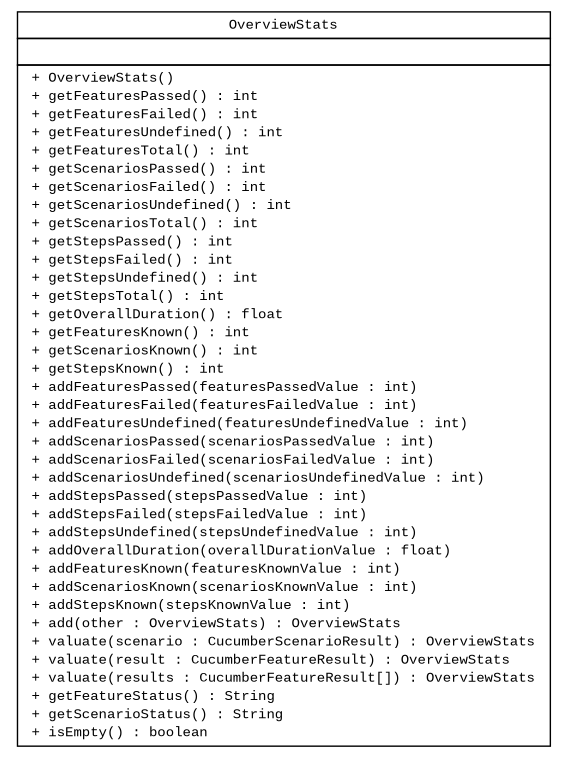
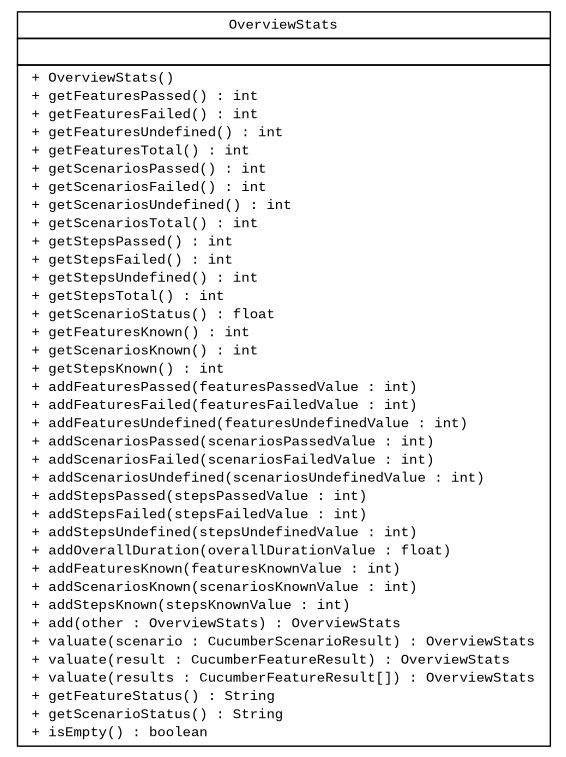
(158, 314) -> (154, 314)
